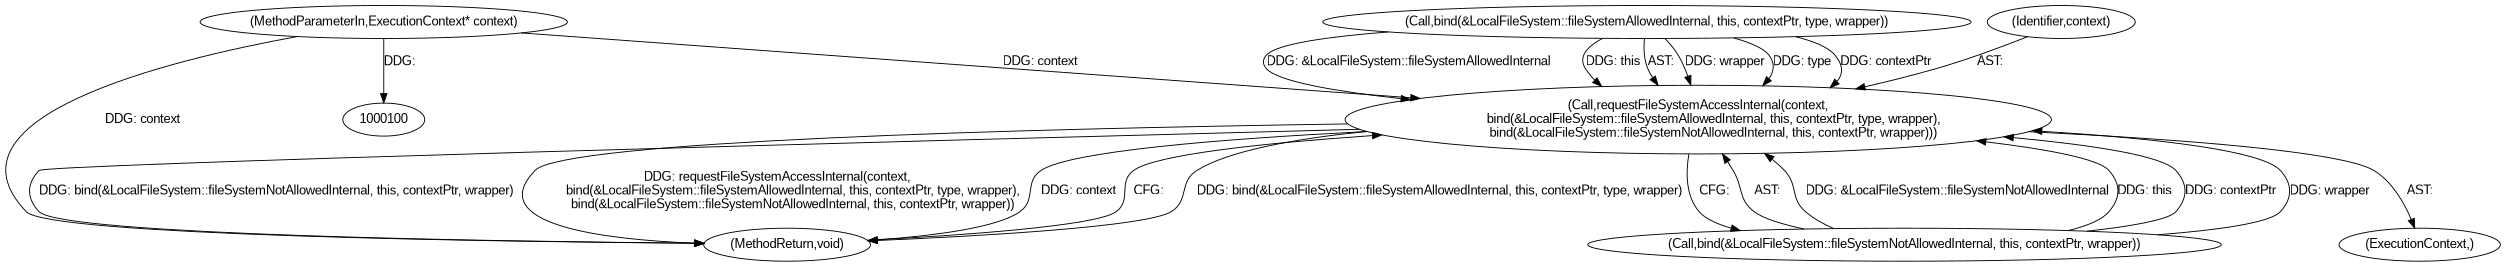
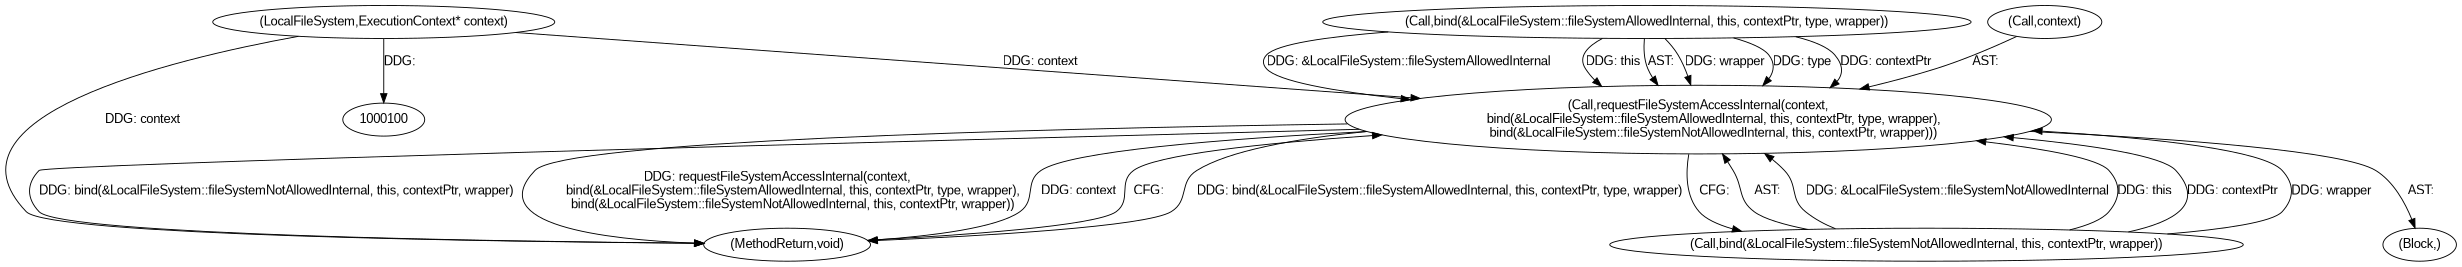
(384, 22) -> (384, 22)
(2061, 22) -> (2045, 22)
(2420, 245) -> (2420, 245)
